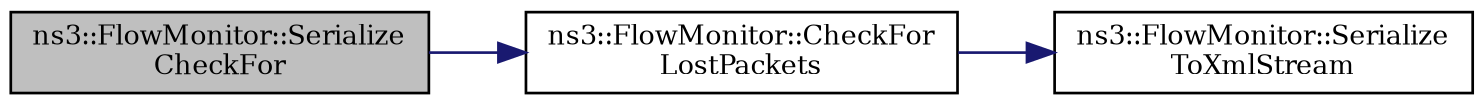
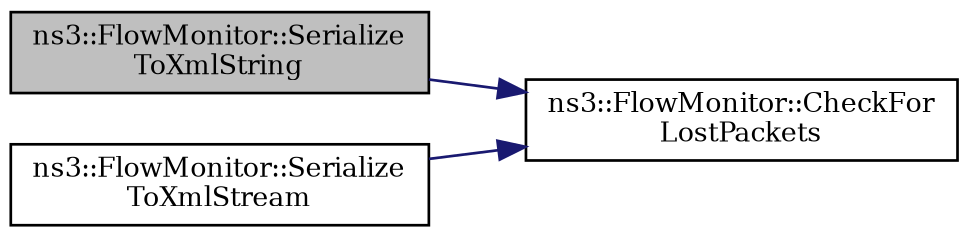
(220, 53) -> (220, 53)
(992, 53) -> (464, 155)
